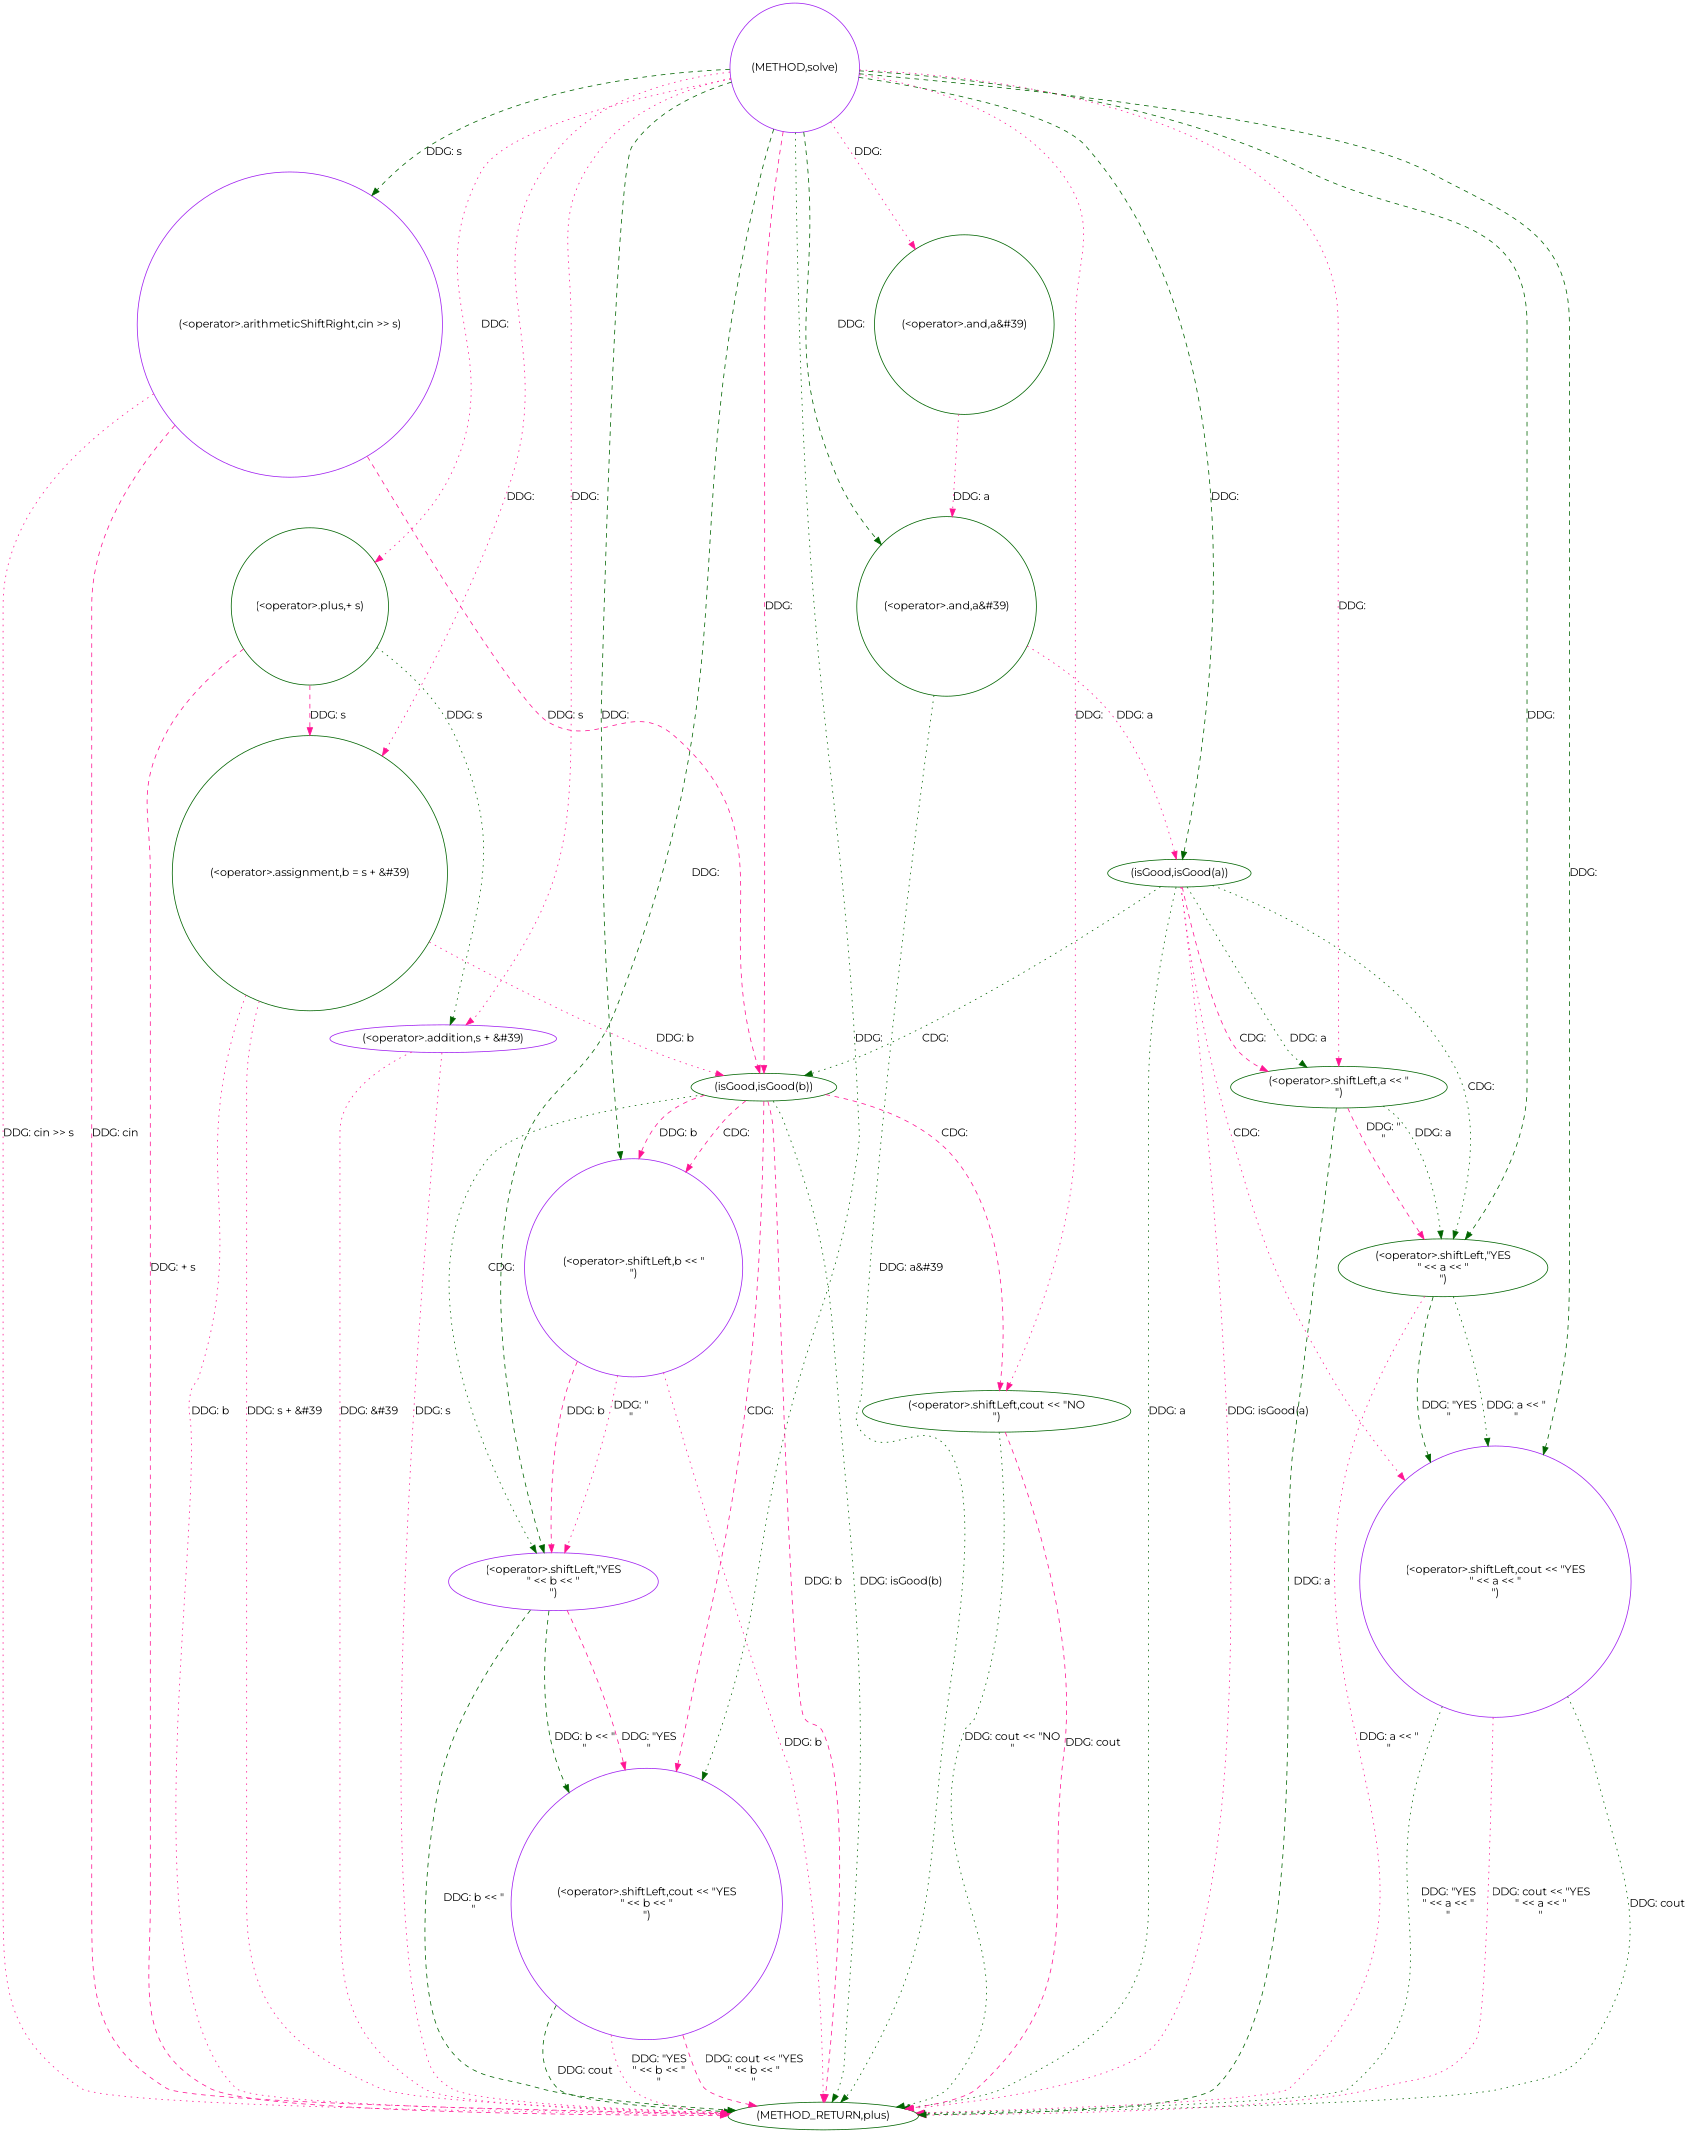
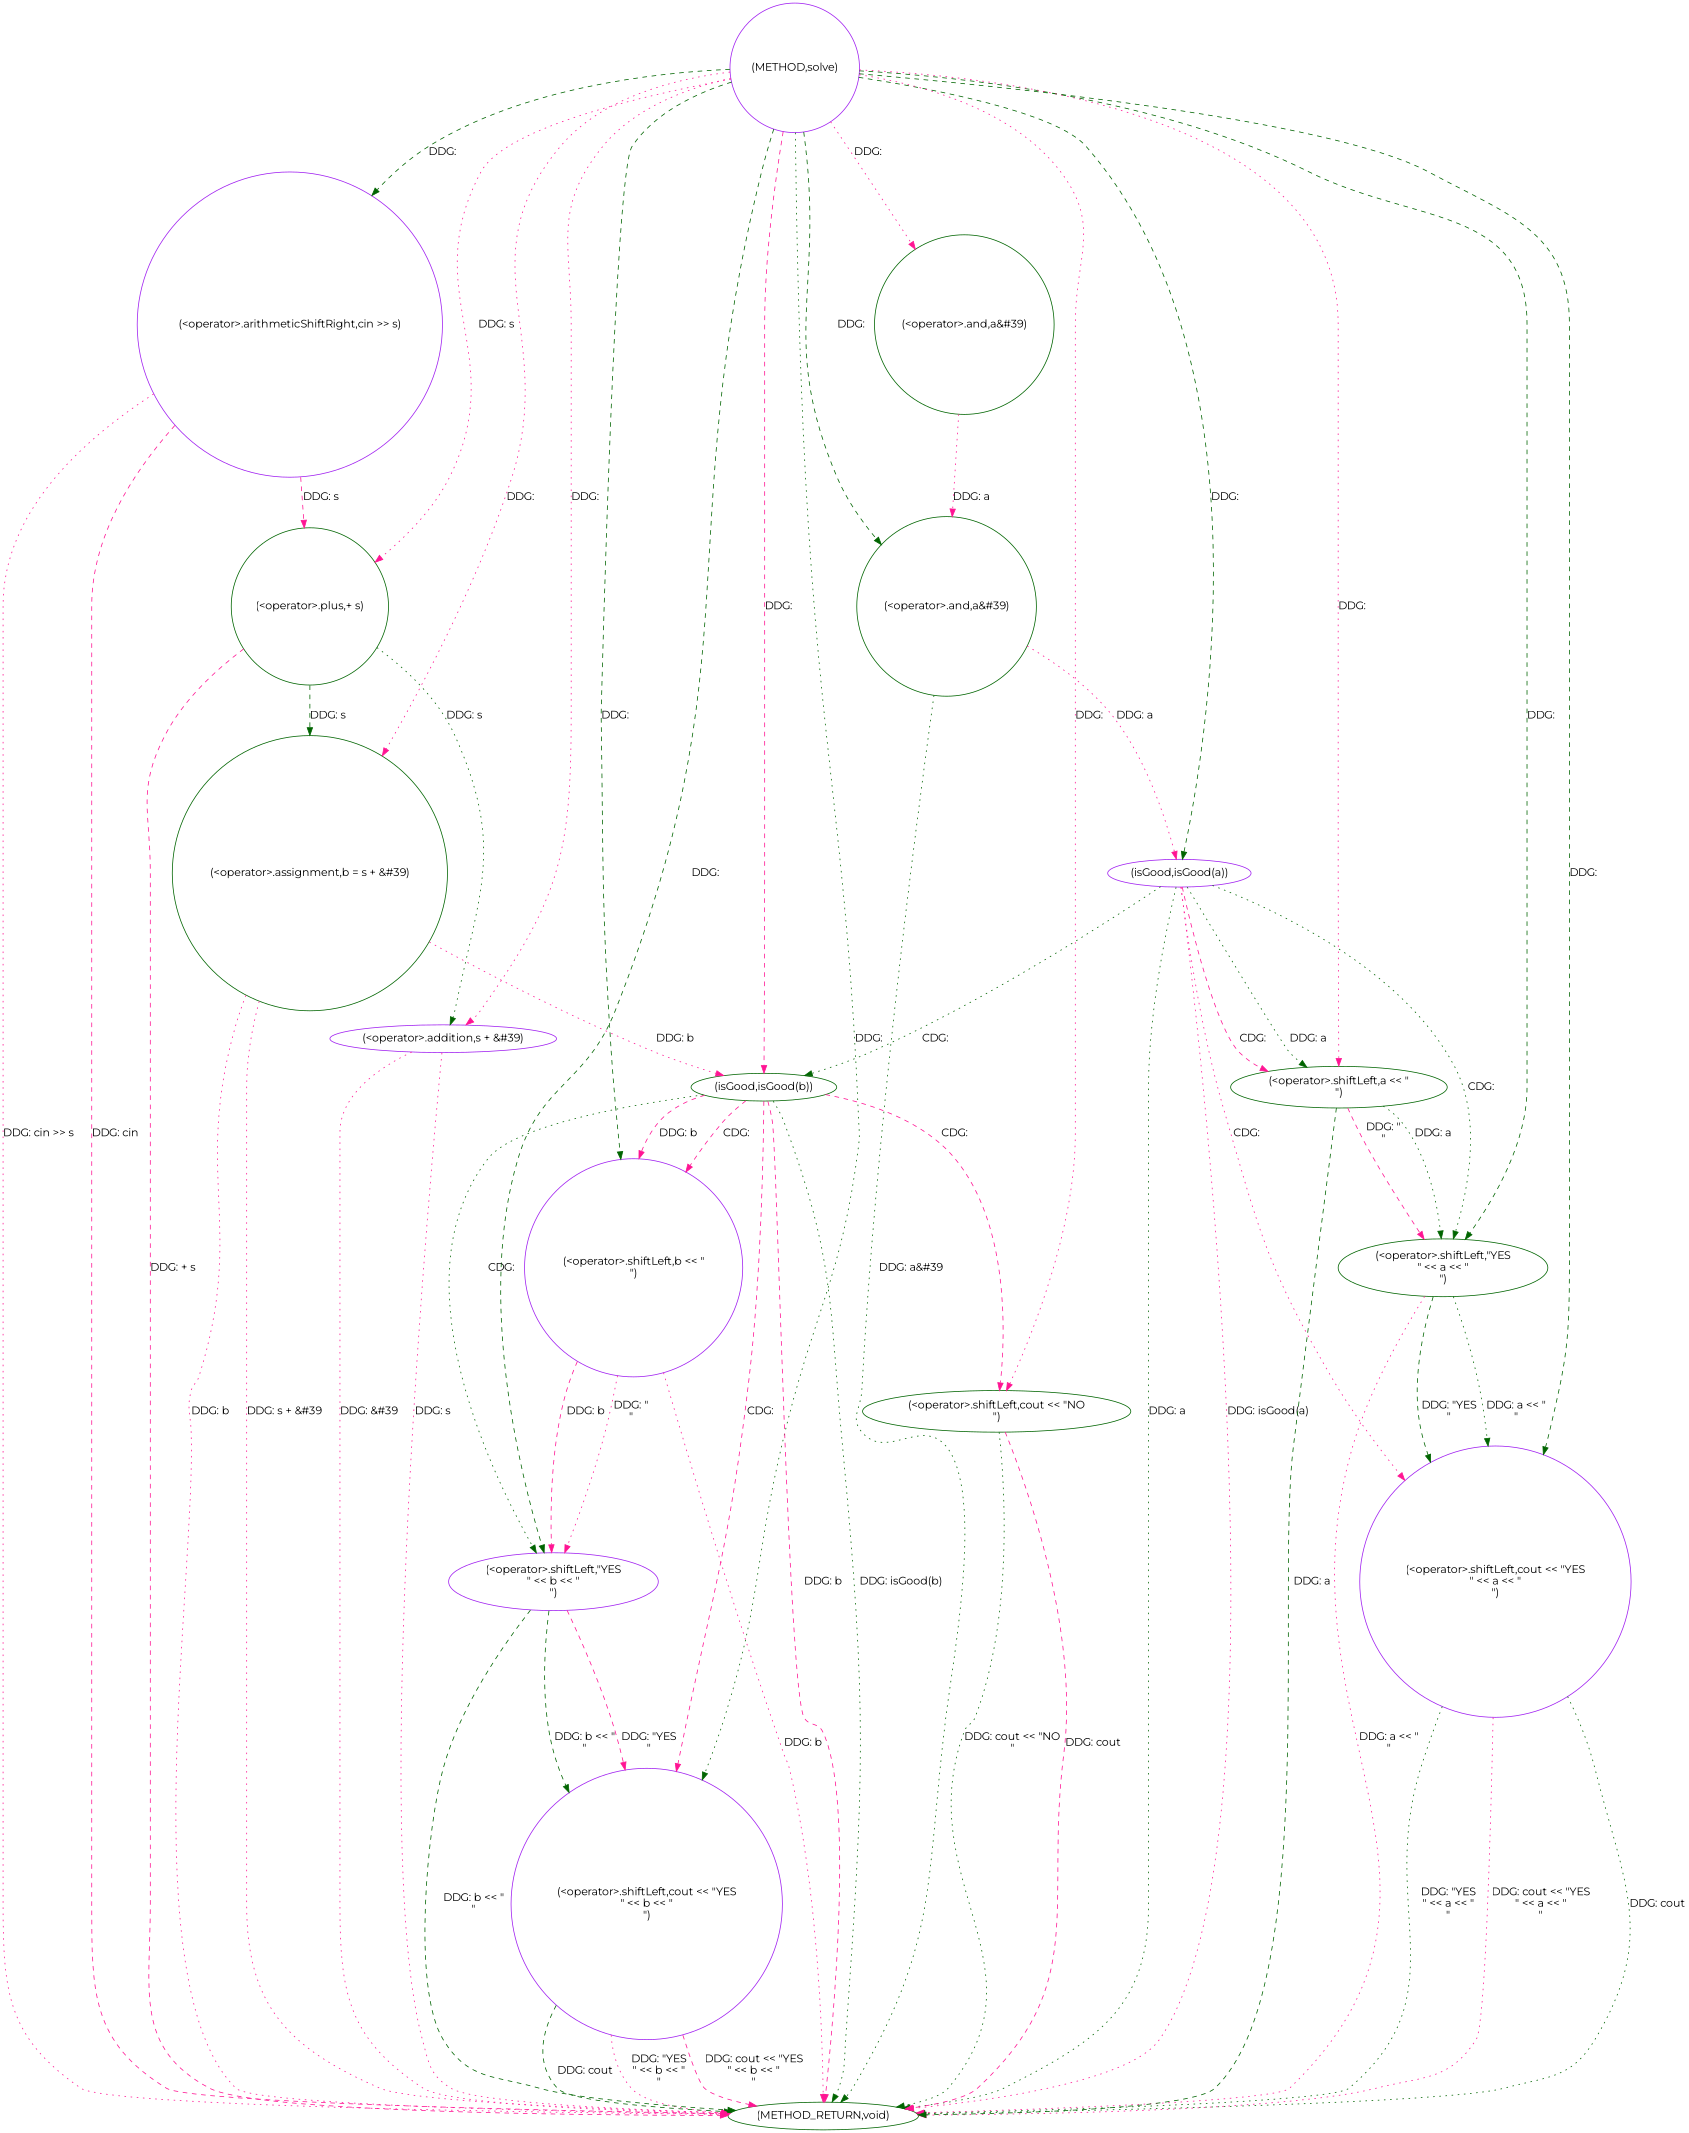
(444, 152) -> (444, 152)
(496, 325) -> (496, 325)
(310, 706) -> (310, 706)
(627, 723) -> (302, 499)
(1179, 873) -> (1179, 873)
(823, 2116) -> (823, 2116)
